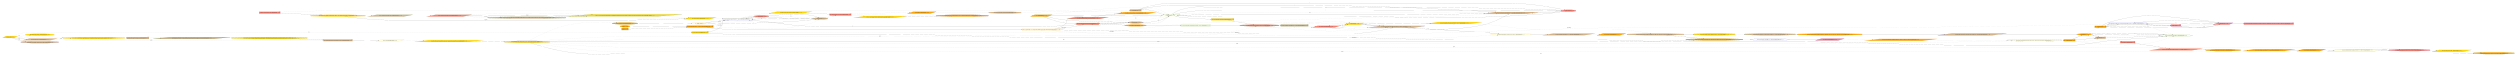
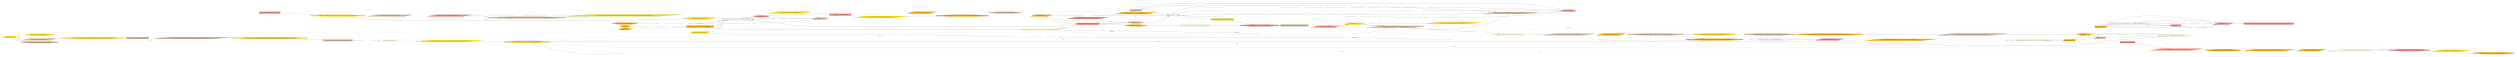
(625, 29) -> (625, 29)
